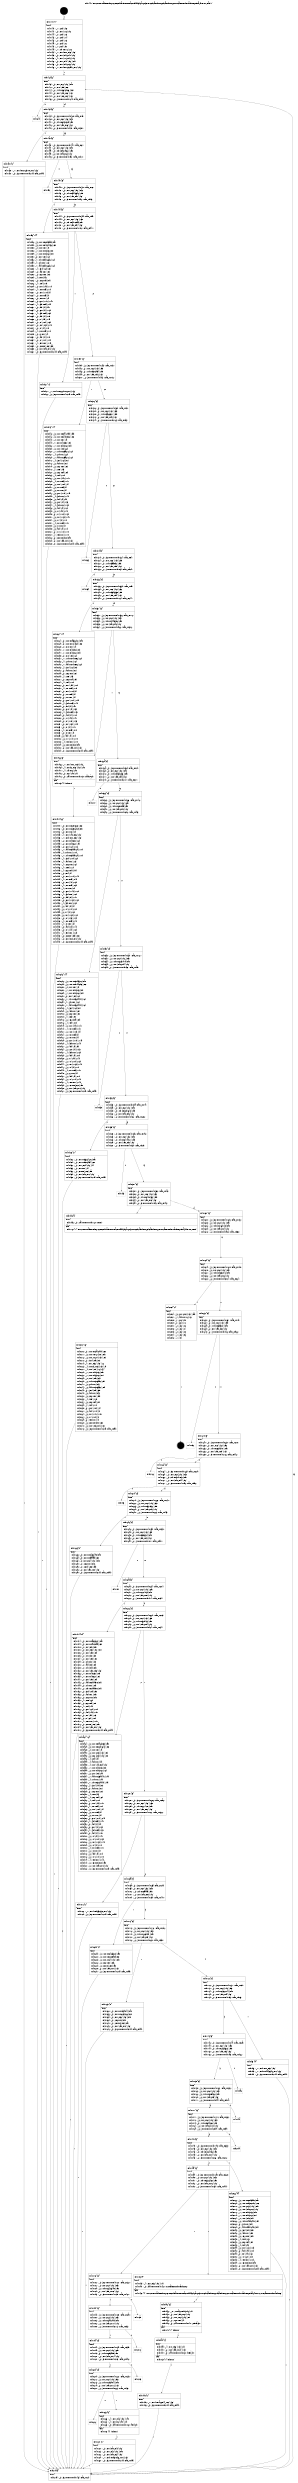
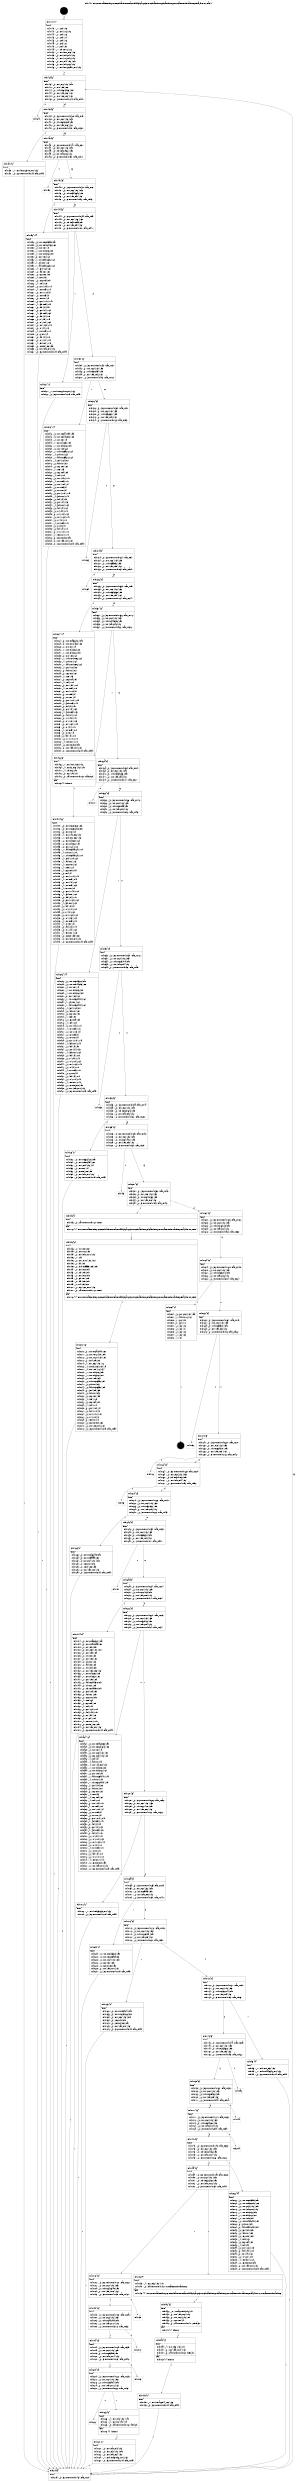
none -> (131, 1270)
